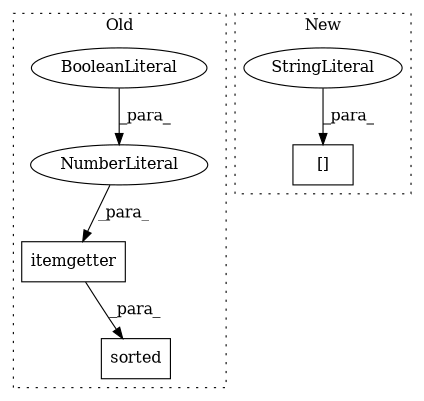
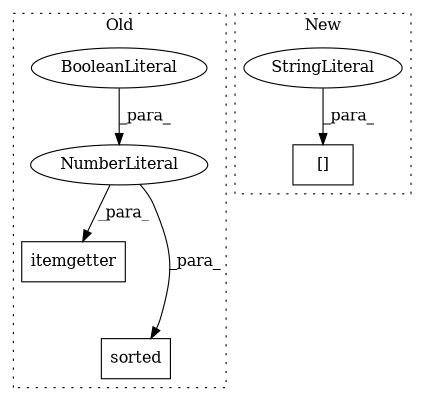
(101, 306) -> (169, 254)
